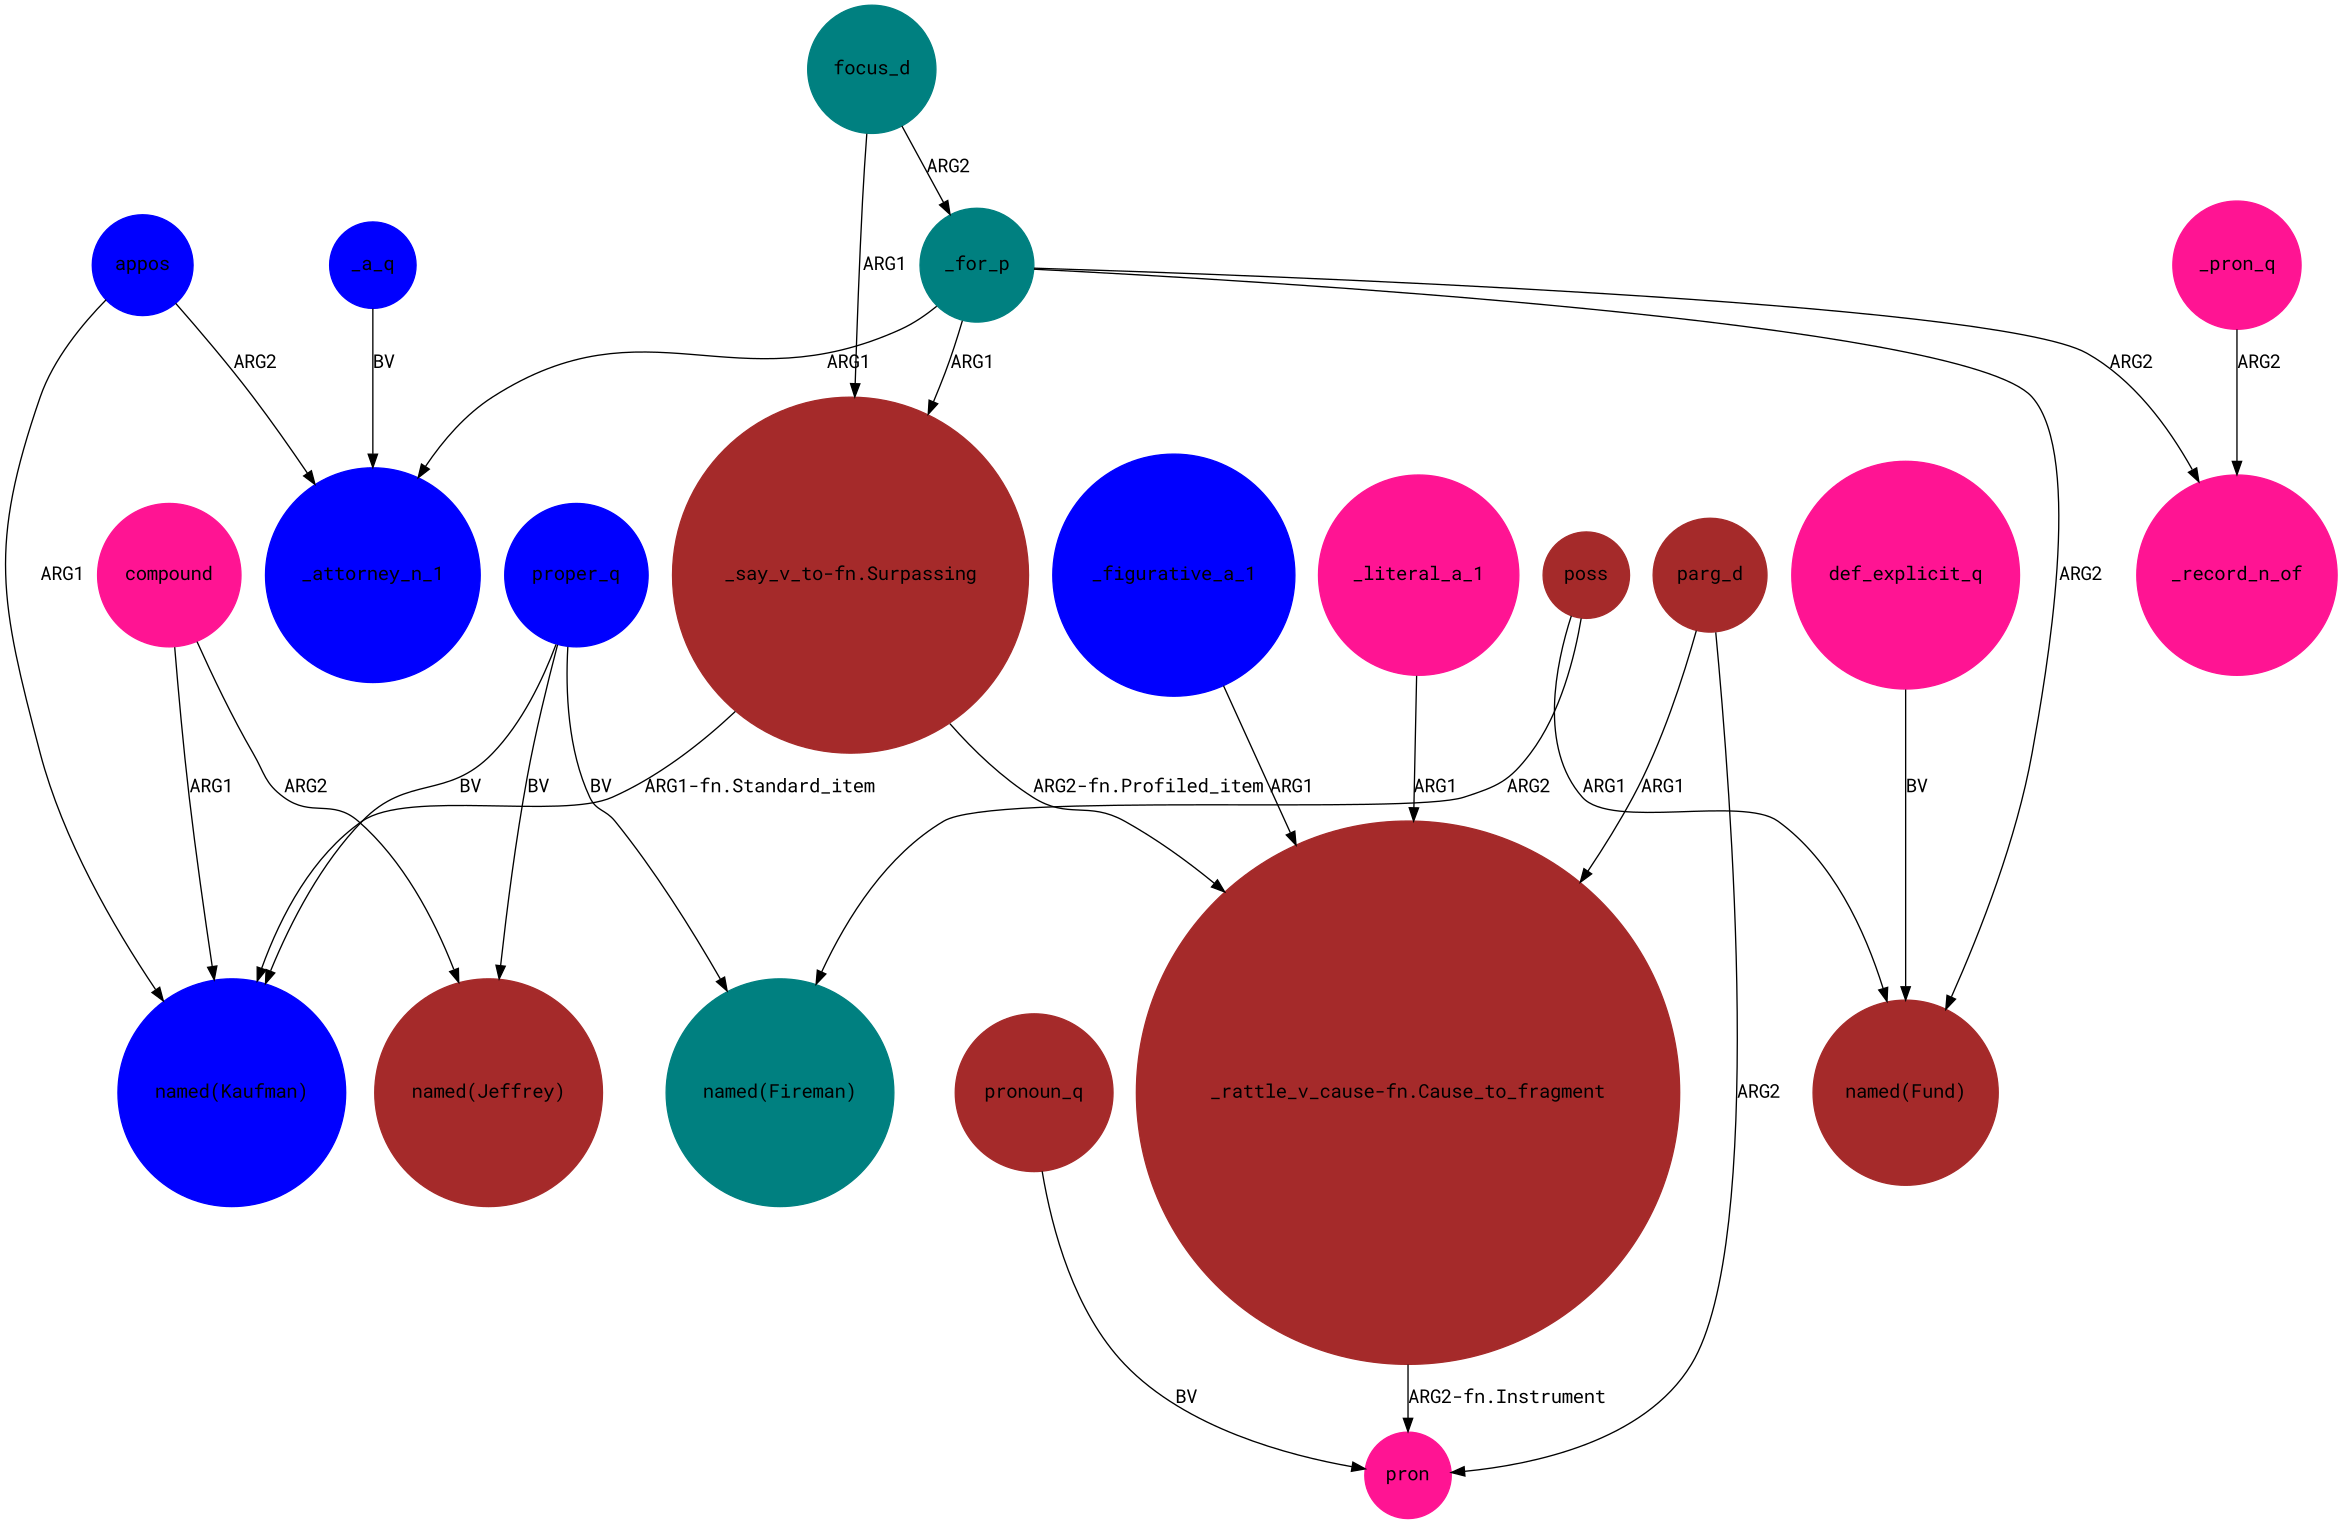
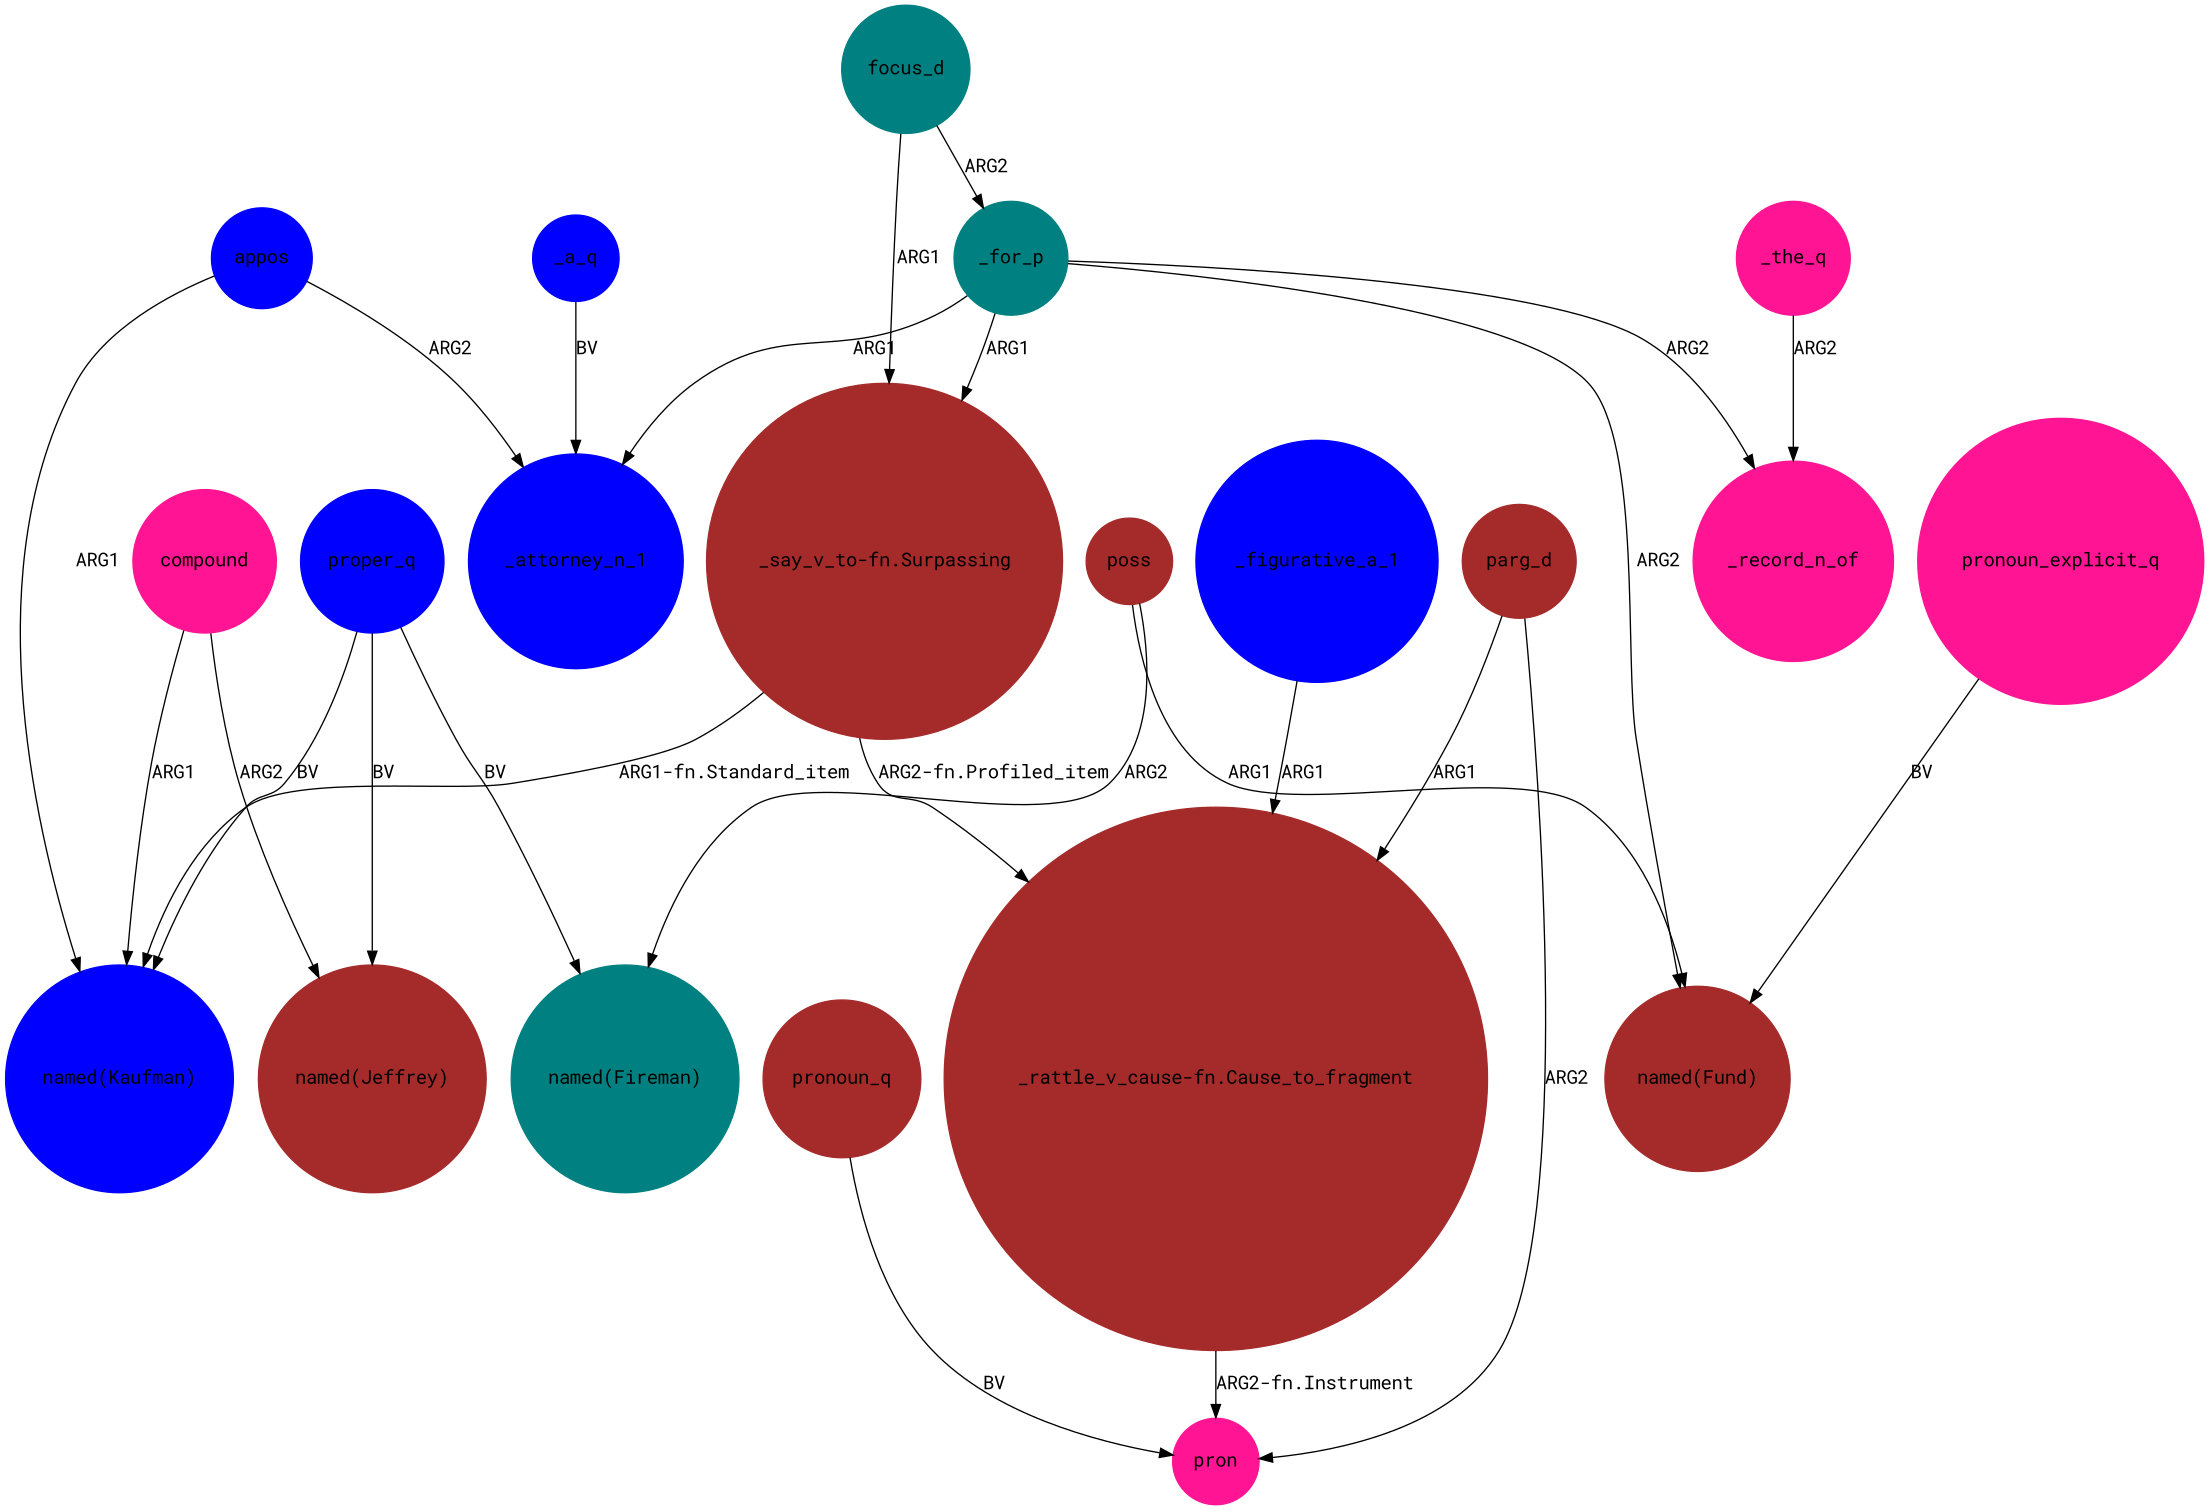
(2237, 265) -> (1793, 258)
(1419, 575) -> none
(1906, 575) -> (2061, 561)
